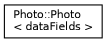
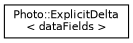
(53, 21) -> (66, 21)
